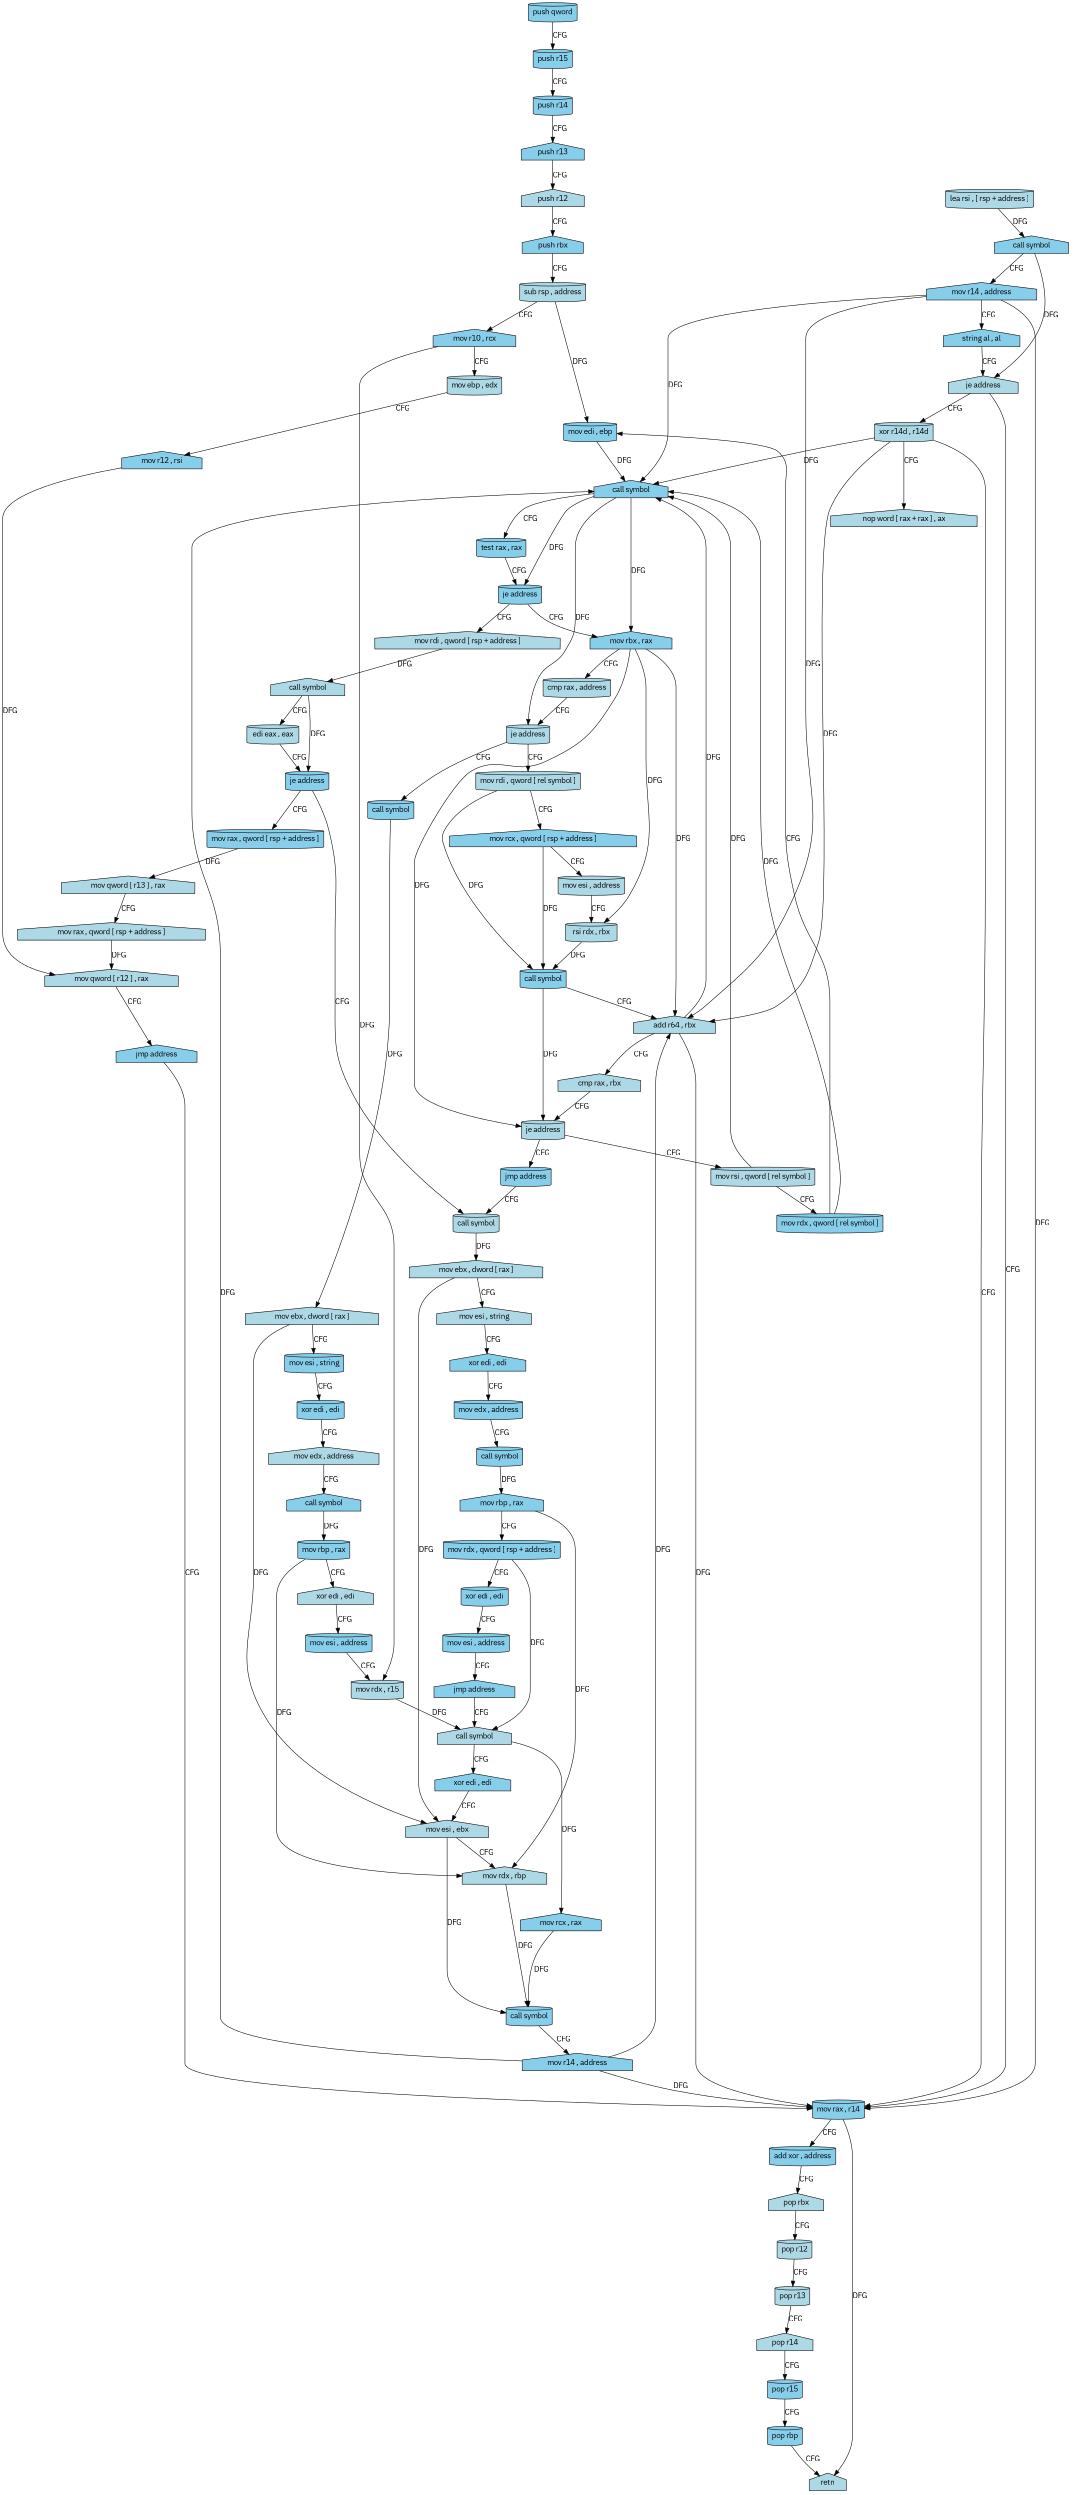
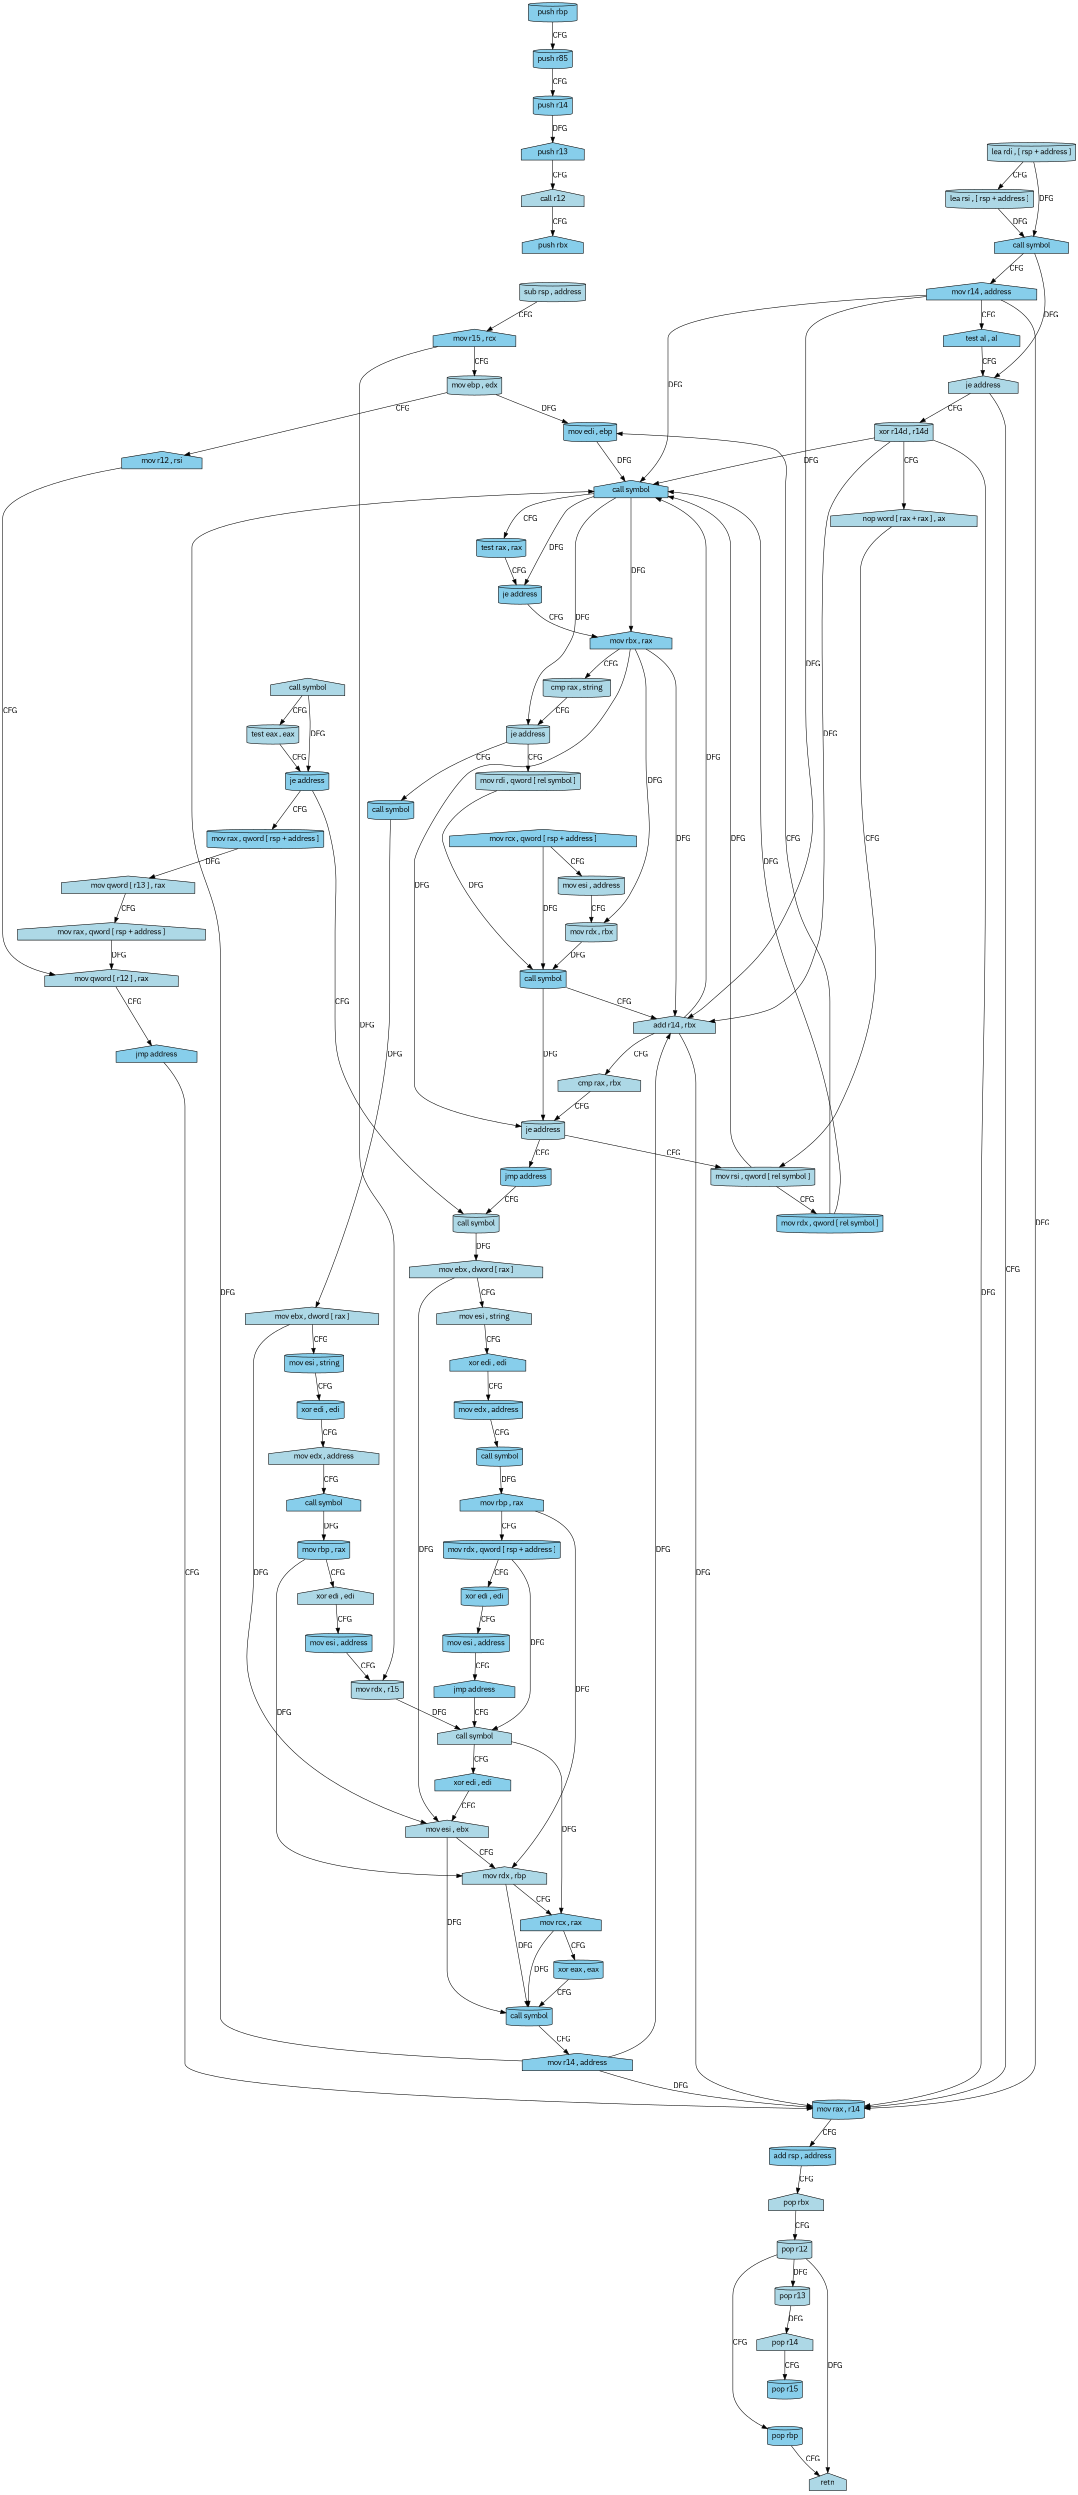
(553, 12) -> (553, 12)
(553, 59) -> (553, 59)
(560, 129) -> (560, 129)
none -> (1031, 152)
(553, 199) -> (553, 199)
(553, 265) -> none
(474, 339) -> (474, 339)
(982, 339) -> (982, 339)
(571, 360) -> (529, 408)
(467, 641) -> none
(577, 688) -> (577, 688)
(10, 711) -> (10, 711)
(273, 734) -> (273, 734)
(535, 807) -> none
none -> (866, 854)
(591, 932) -> (591, 932)
(674, 1026) -> (674, 1026)
(989, 1293) -> (989, 1293)
none -> (530, 1898)
none -> (578, 1970)
(803, 2156) -> (803, 2156)
(801, 2273) -> (801, 2273)
(852, 2296) -> (828, 2360)
(796, 2319) -> (796, 2319)
(785, 2410) -> (733, 2335)
